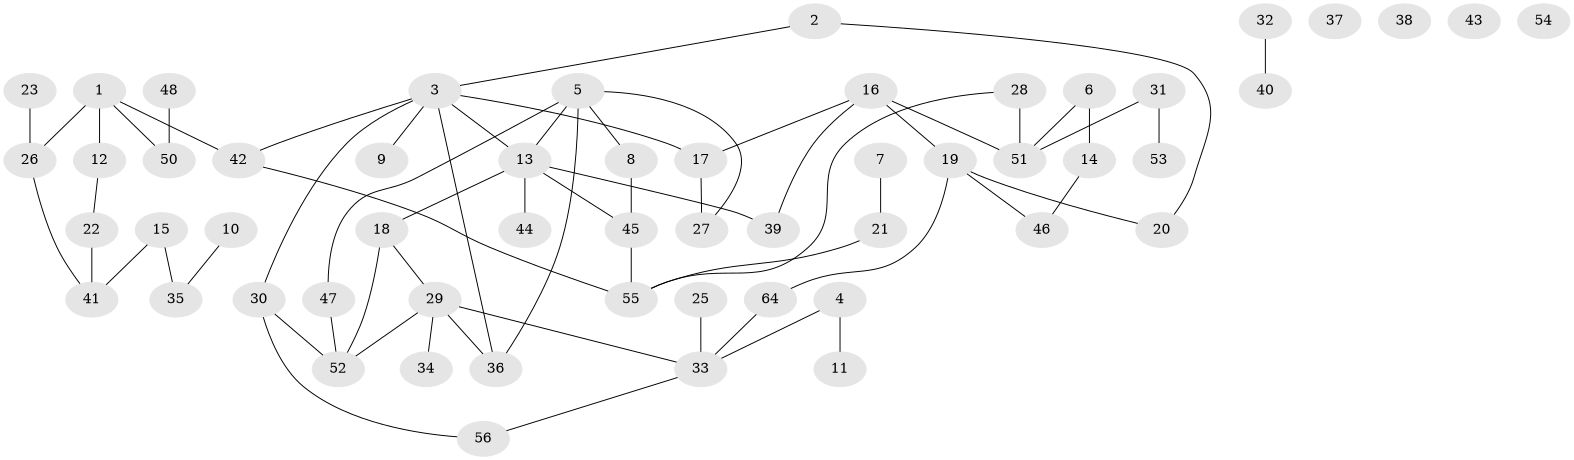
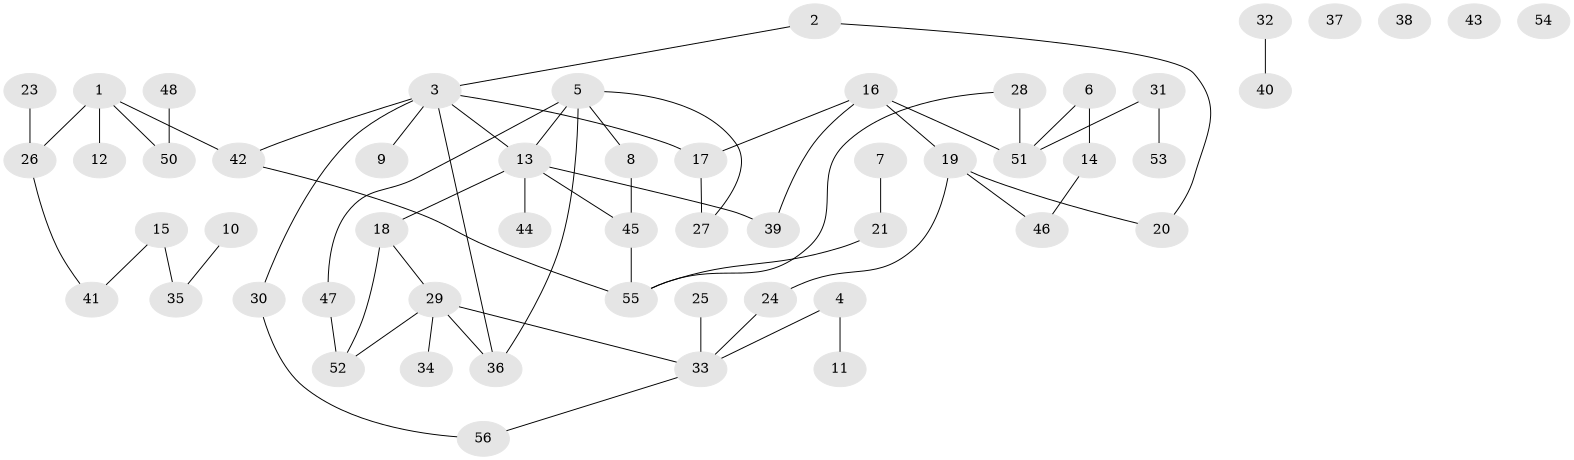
(92, 230) -> none
(770, 300) -> (770, 300)
(299, 335) -> none
